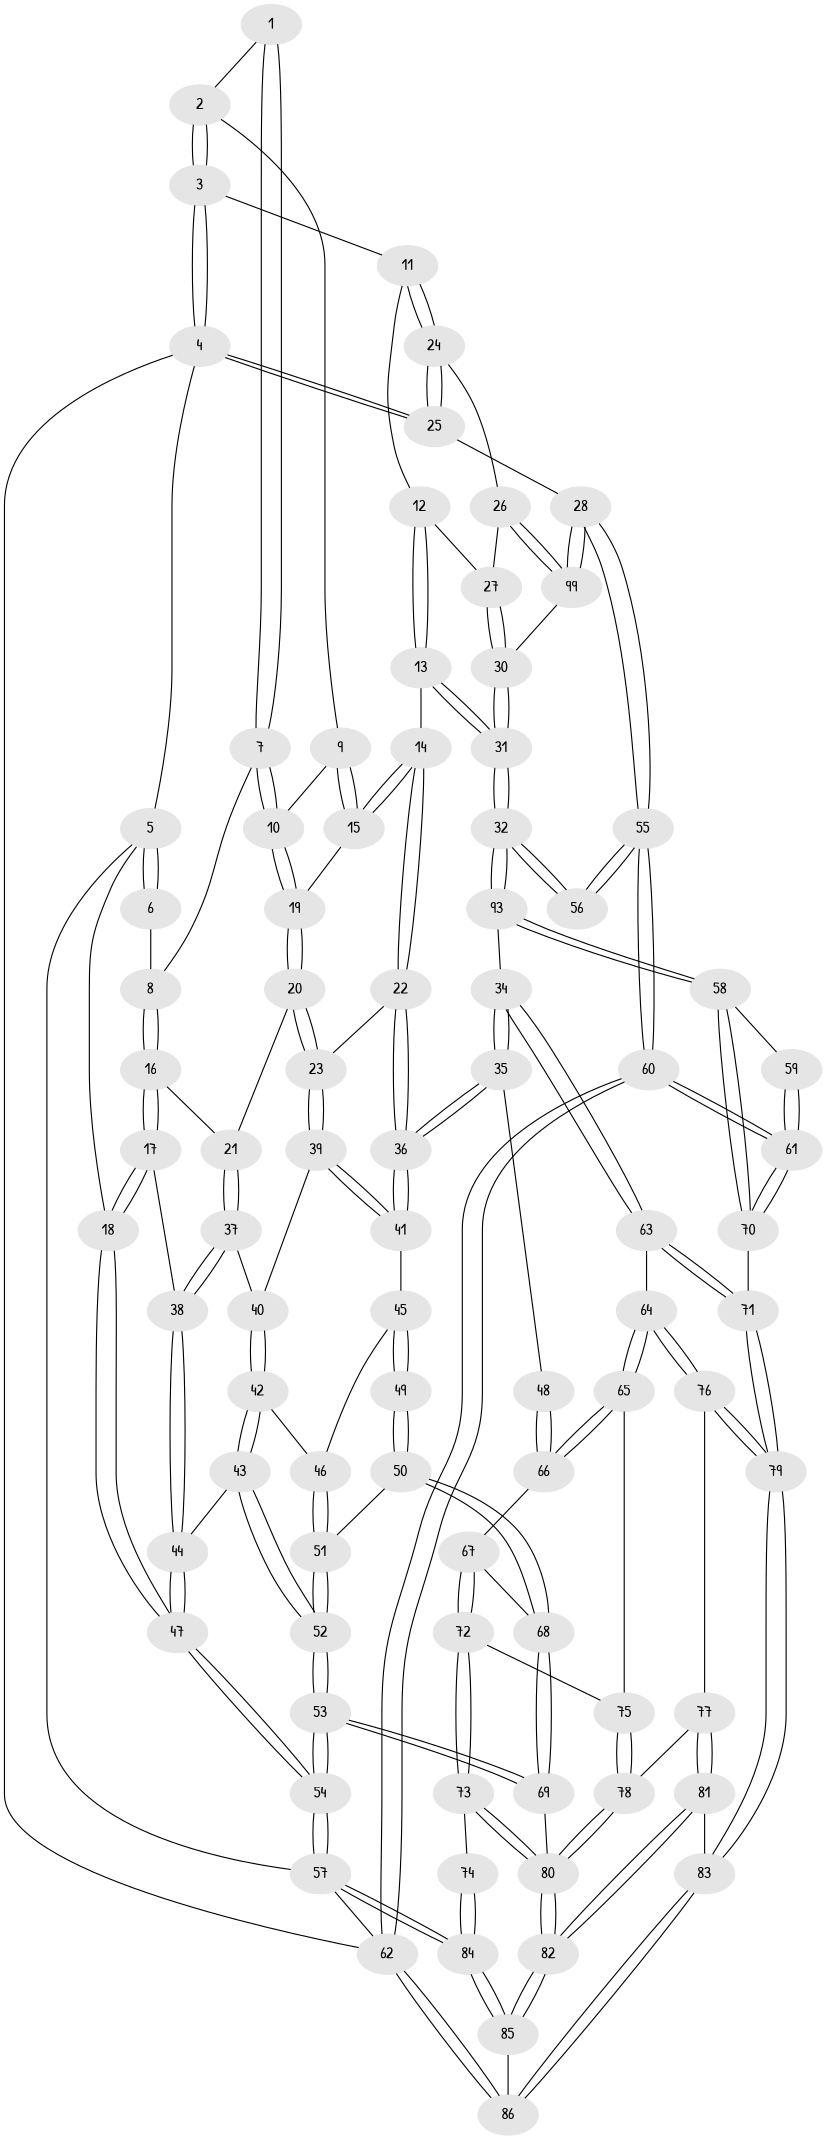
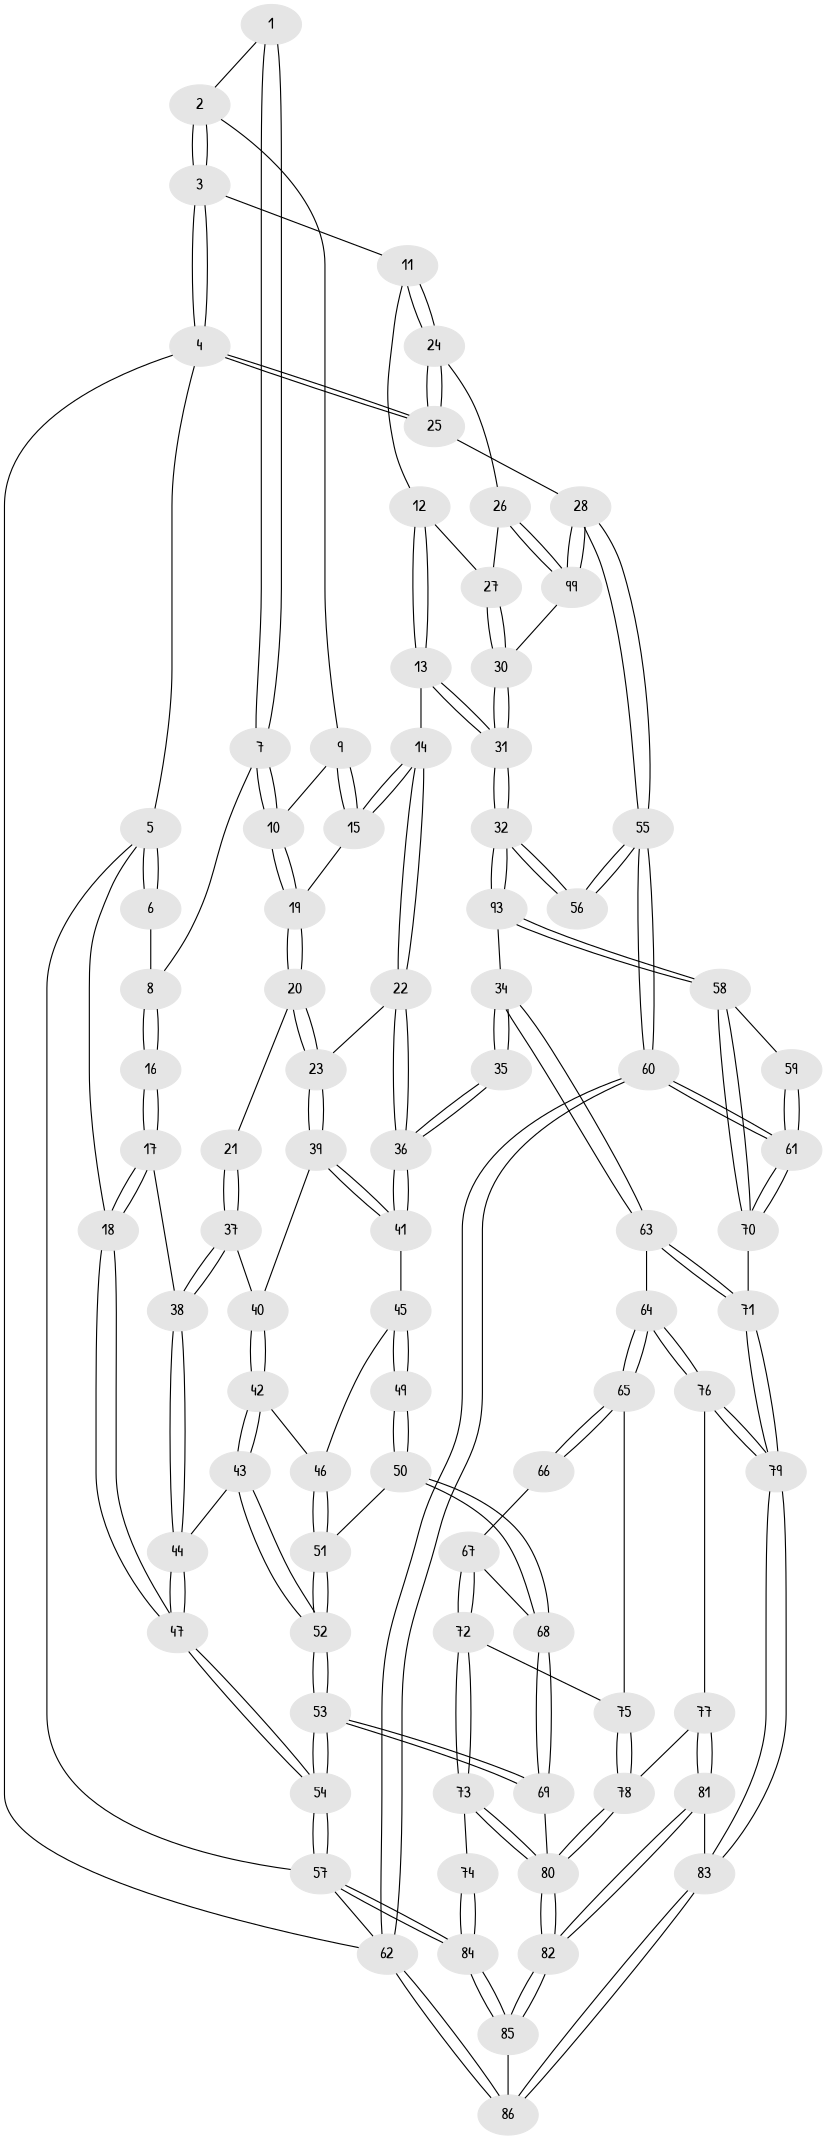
(191, 1110) -> none
(544, 1391) -> none
